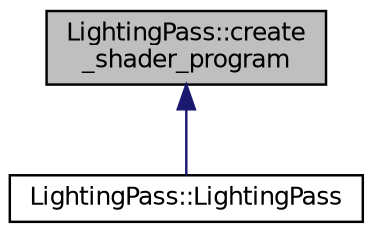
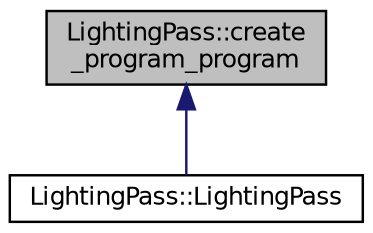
(186, 48) -> (186, 48)
